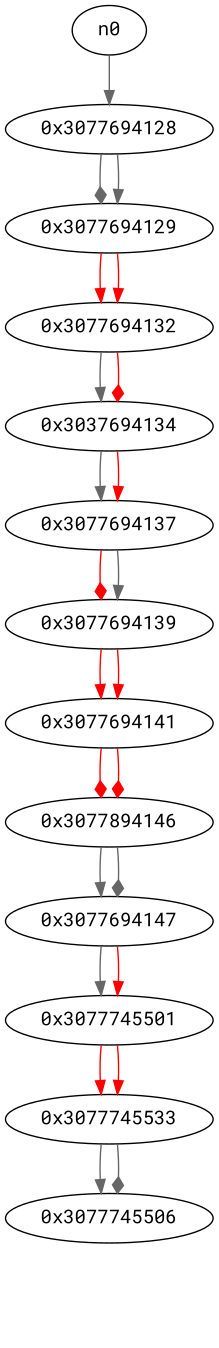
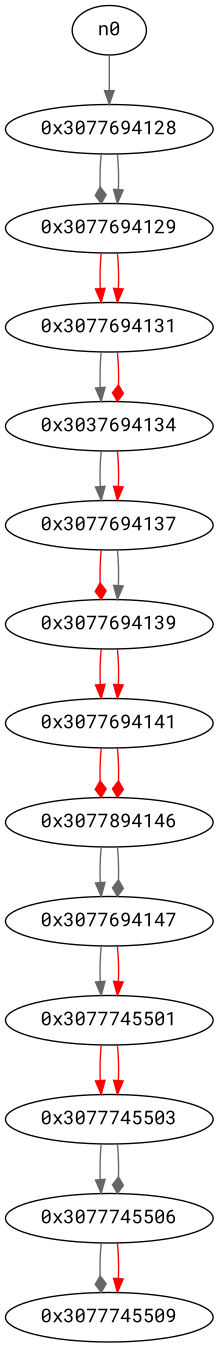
(109, 327) -> (109, 327)
(109, 1119) -> (109, 1119)
none -> (109, 1317)
